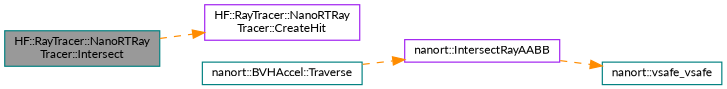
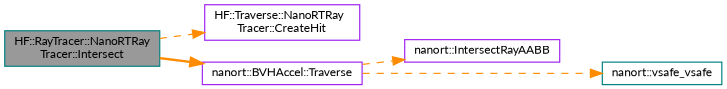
(282, 22) -> (282, 22)
none -> (175, 60)
(575, 63) -> (476, 73)
(282, 73) -> (282, 73)
